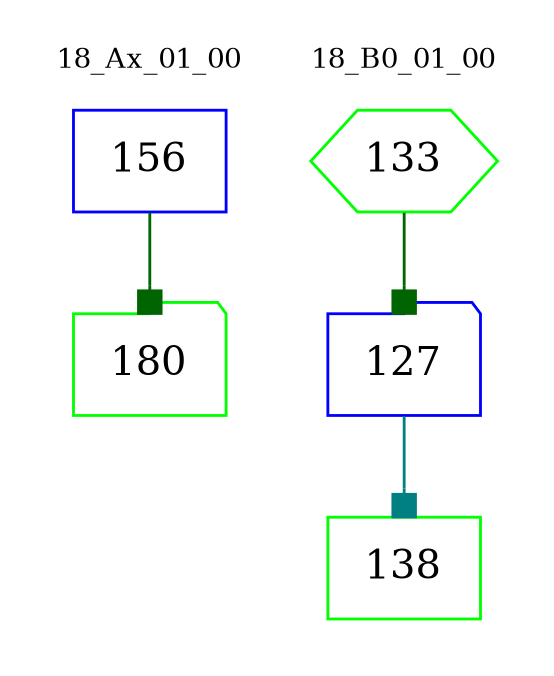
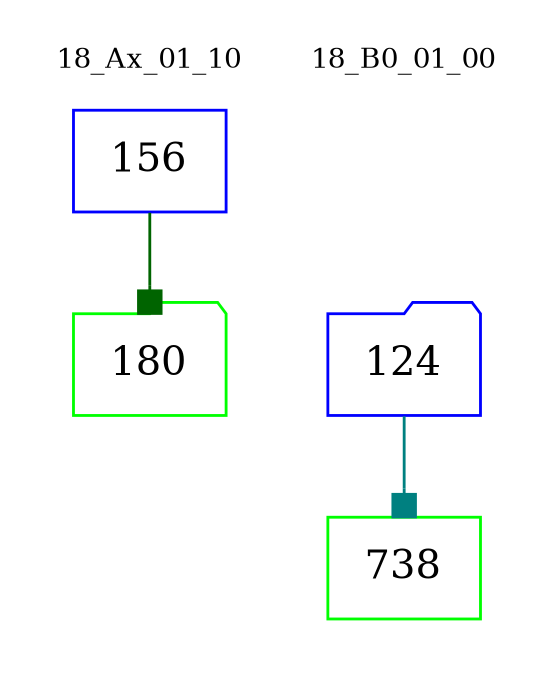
(150, 61) -> (150, 61)
(404, 161) -> none
(404, 365) -> (404, 365)
(404, 568) -> (404, 568)
